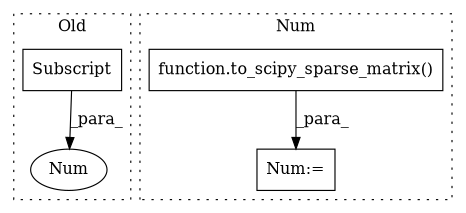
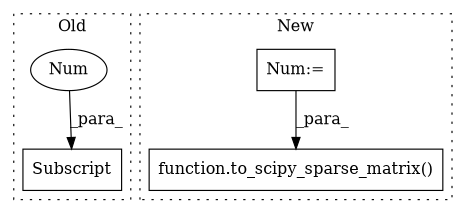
(296, 27) -> (296, 27)
(71, 114) -> (70, 114)
(296, 114) -> (296, 114)
